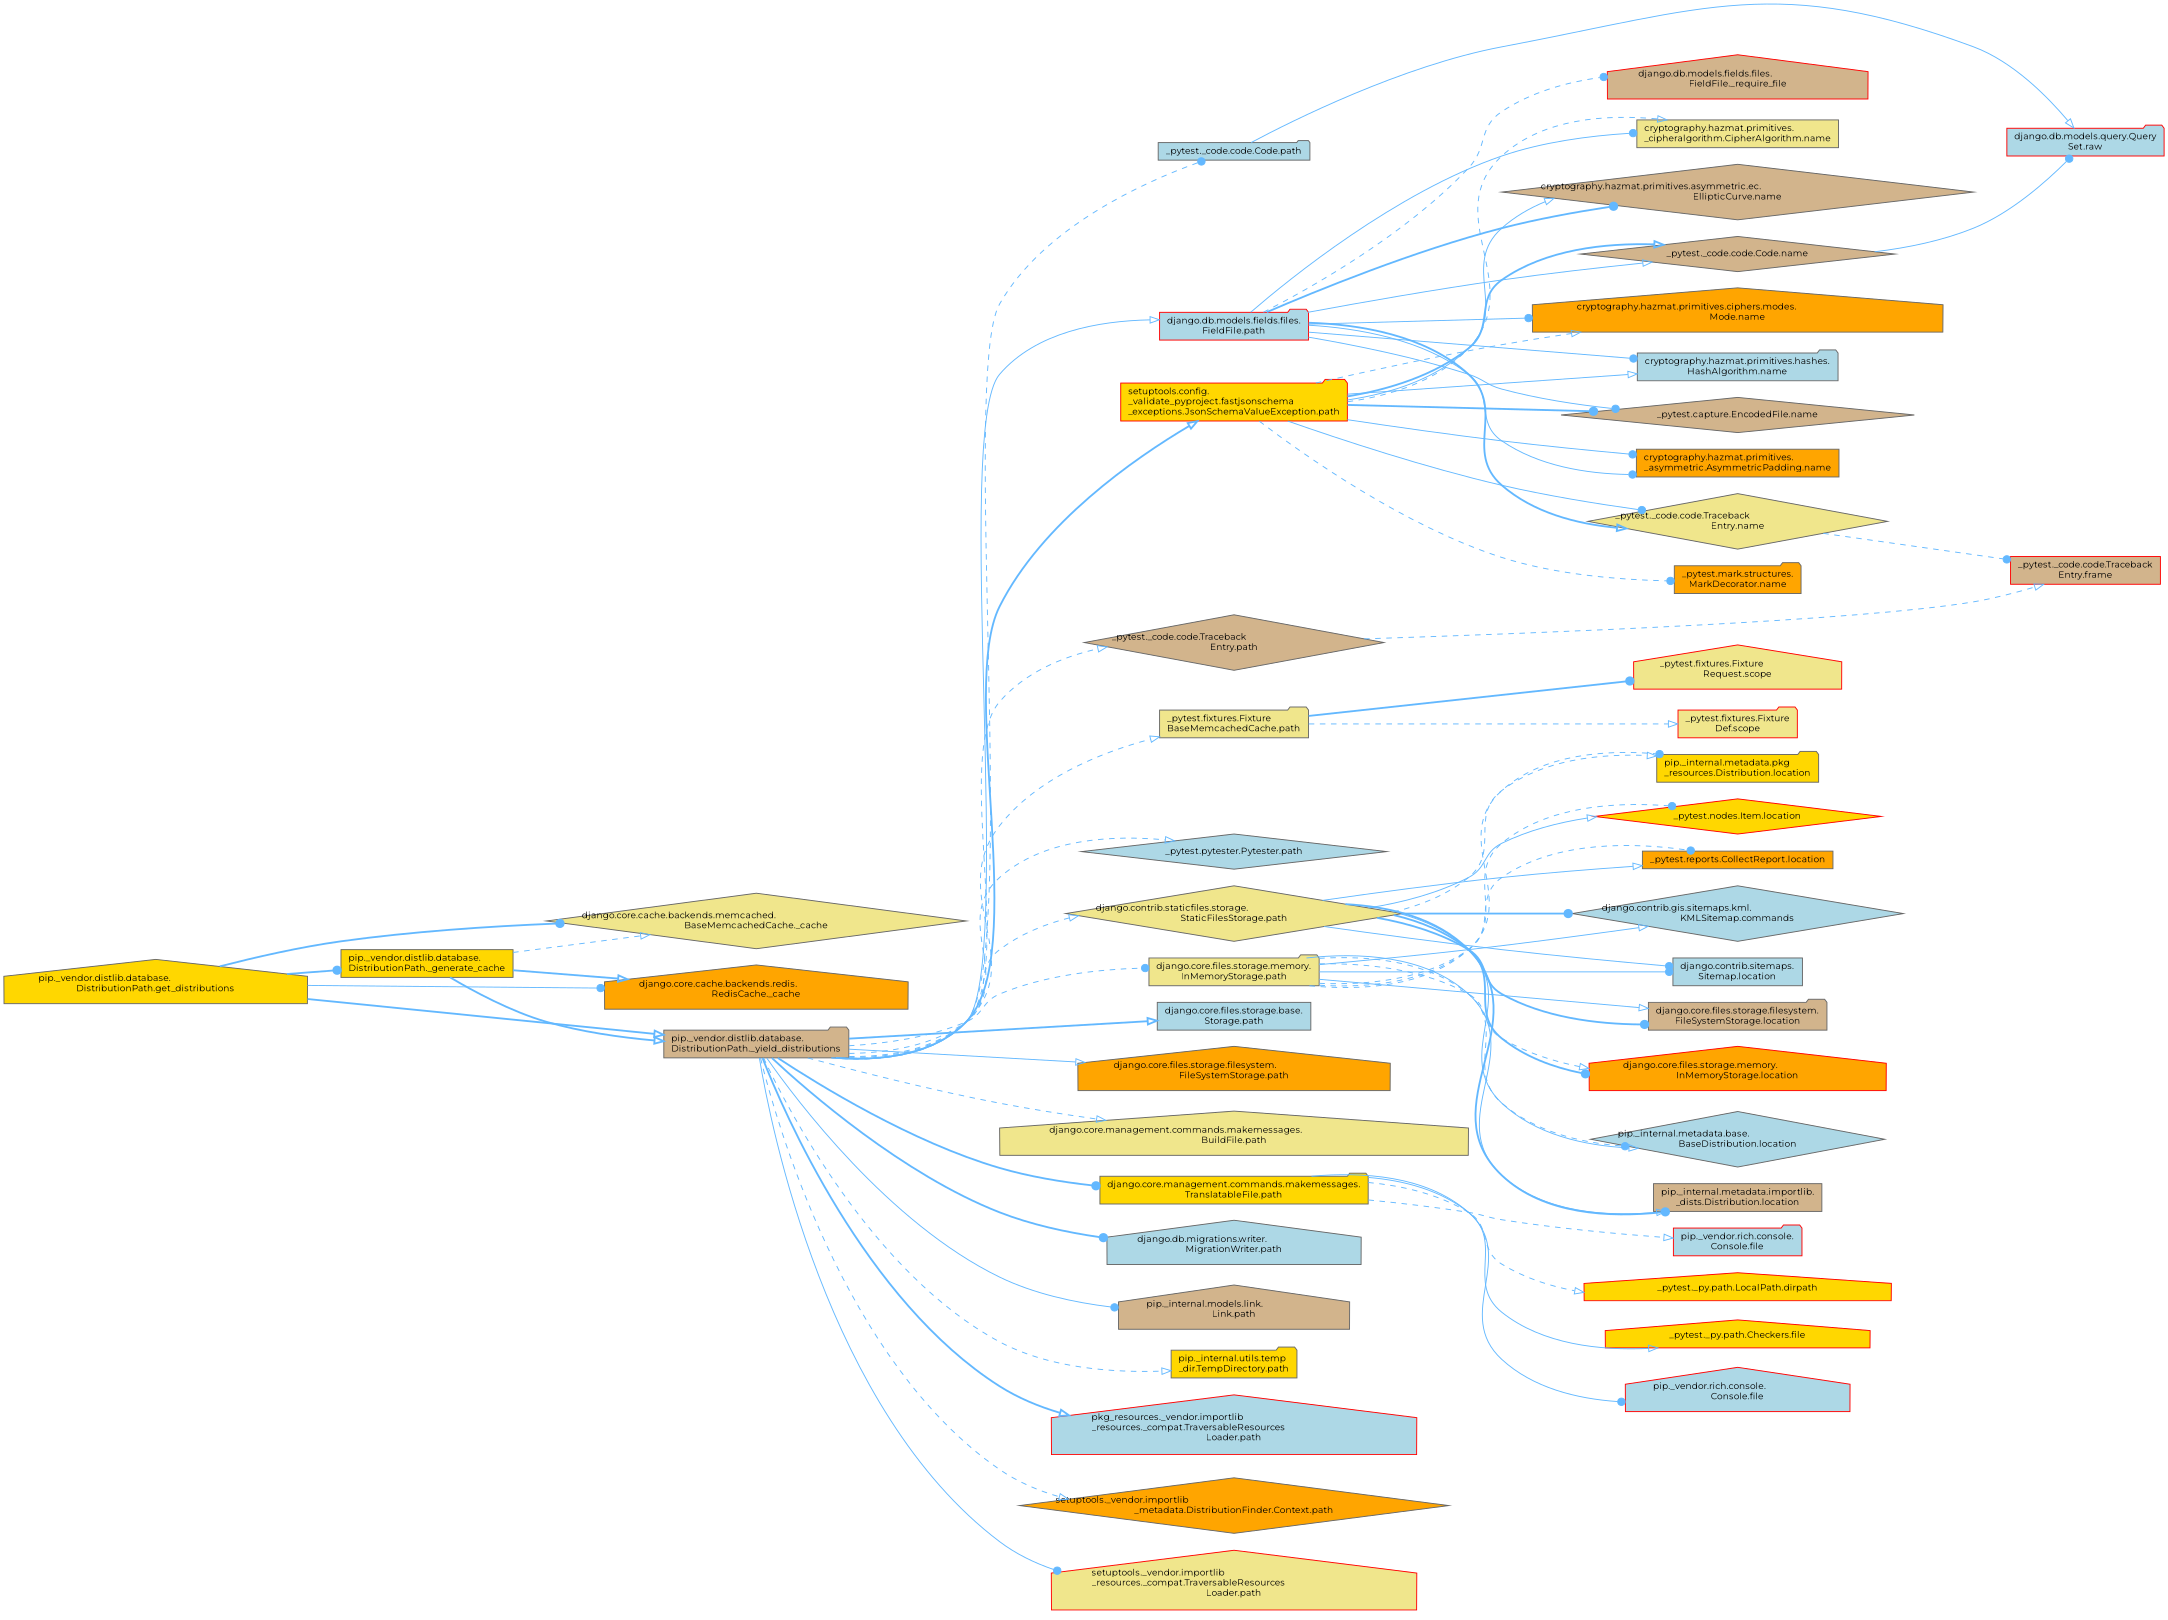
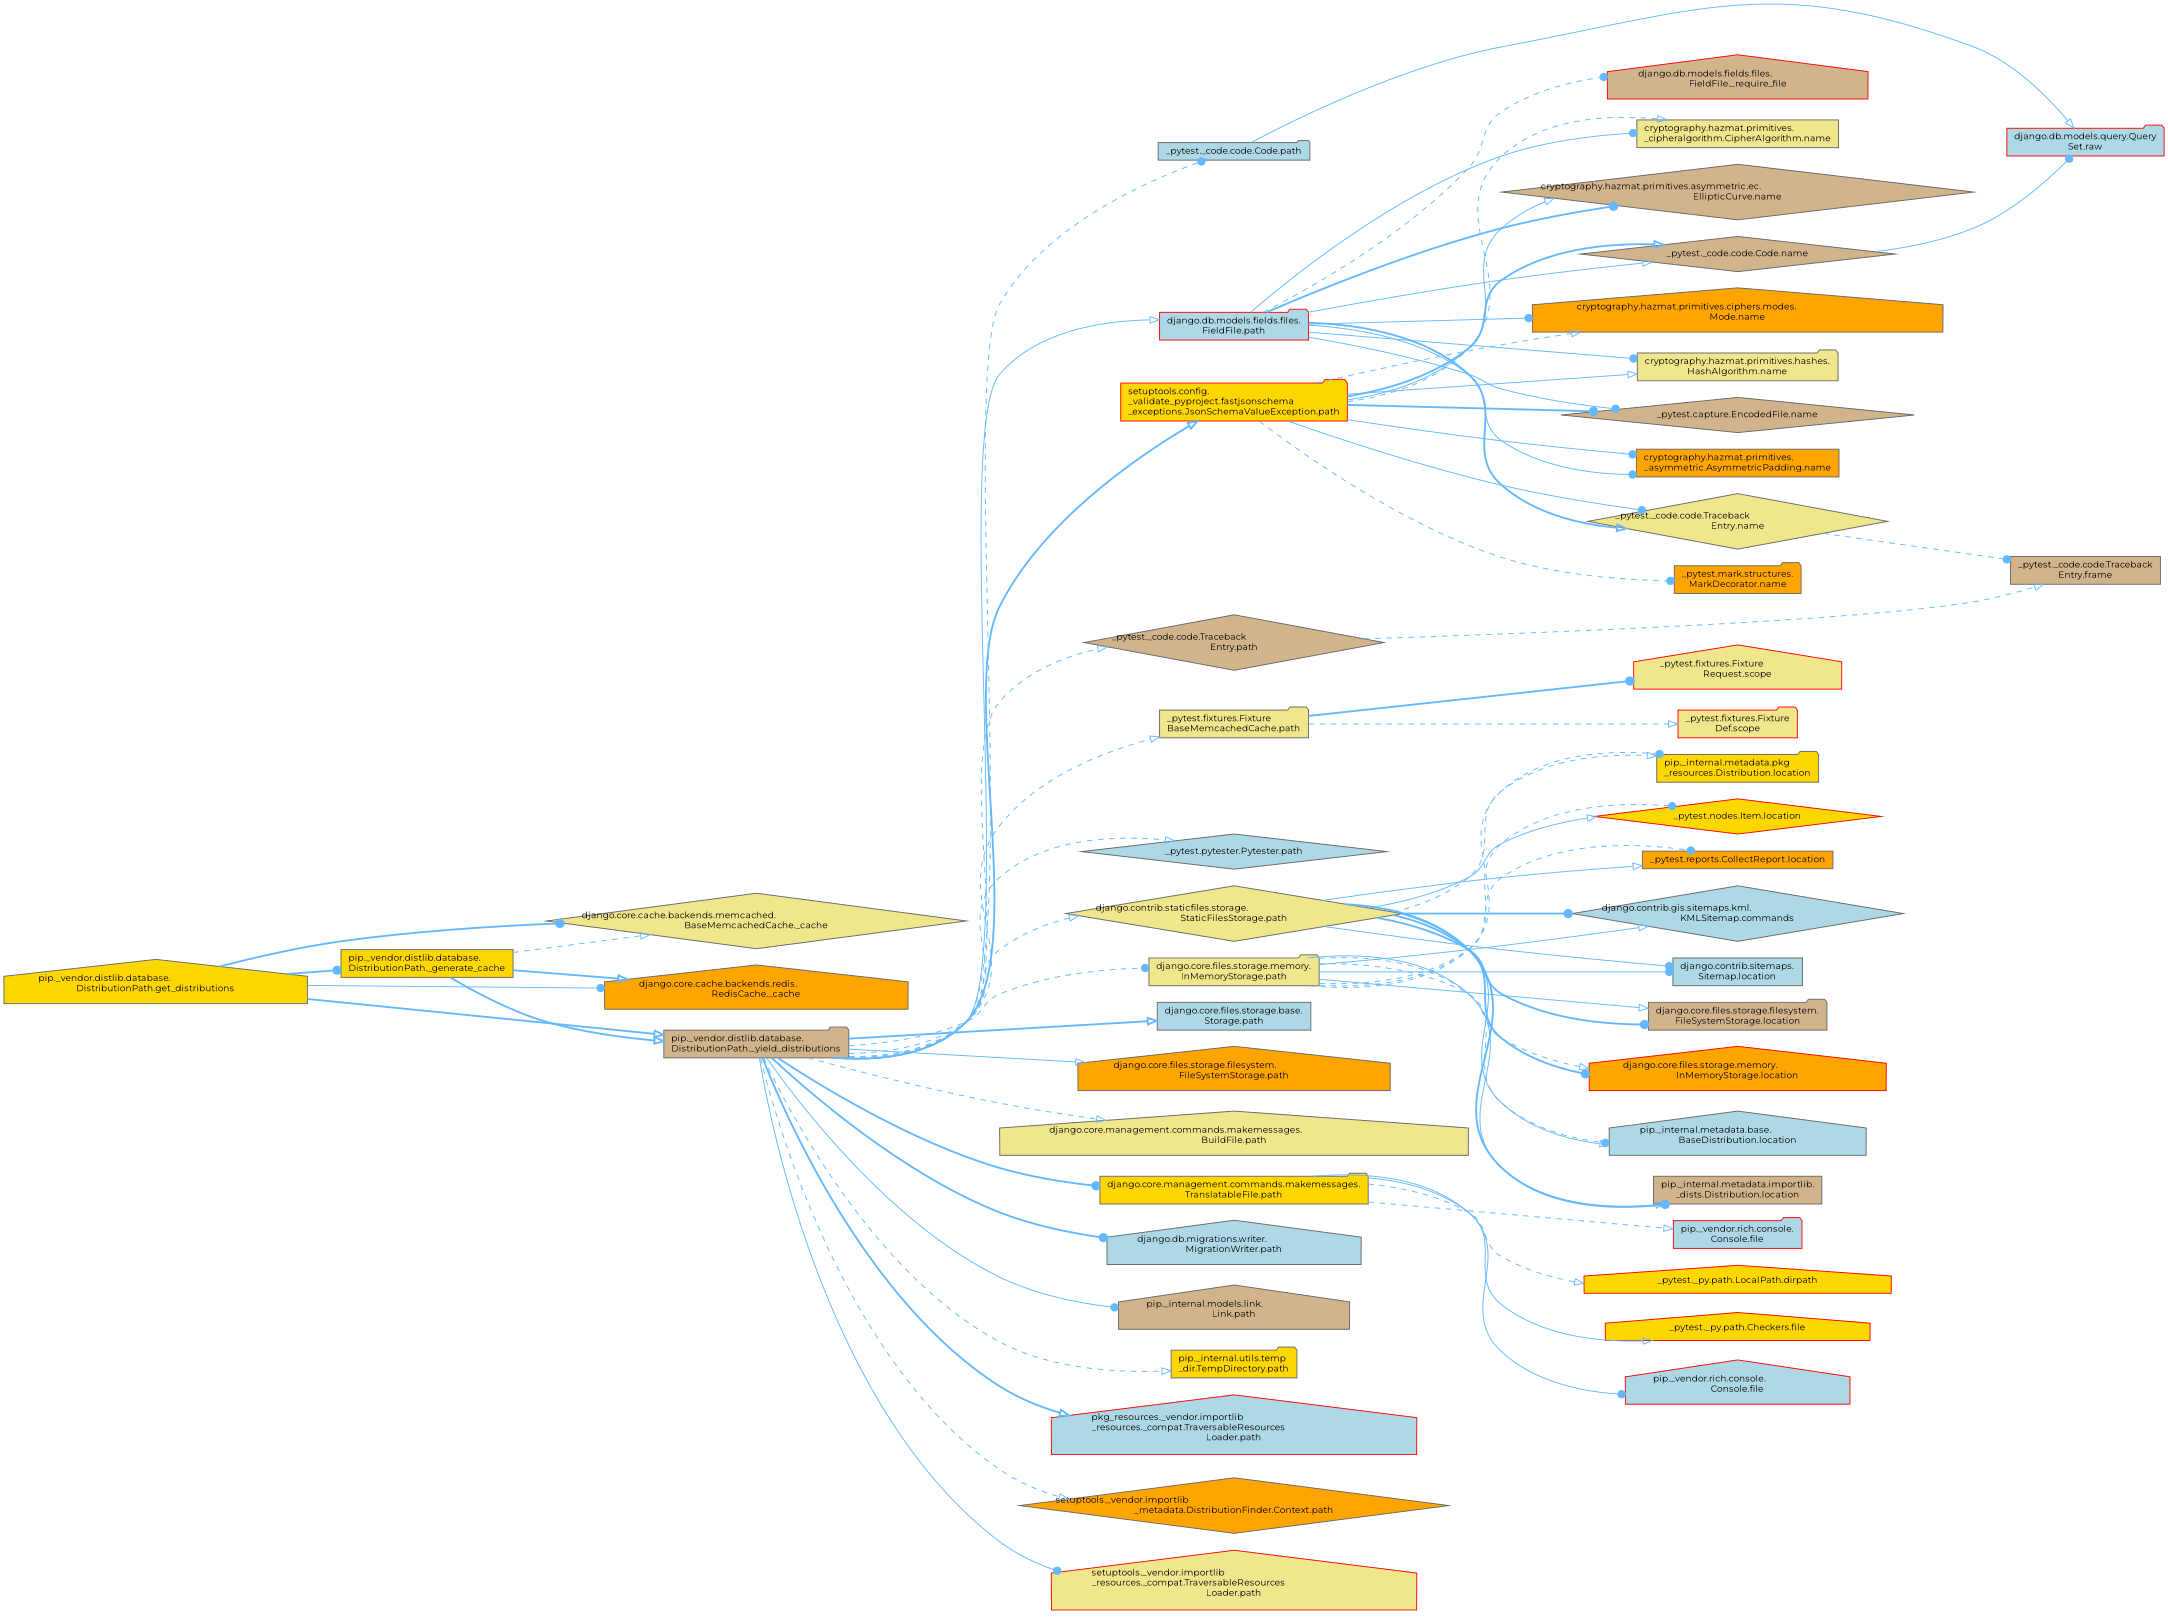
(1738, 367) -> (1738, 367)
(2086, 570) -> (2086, 570)
(1738, 1139) -> (1738, 1136)
